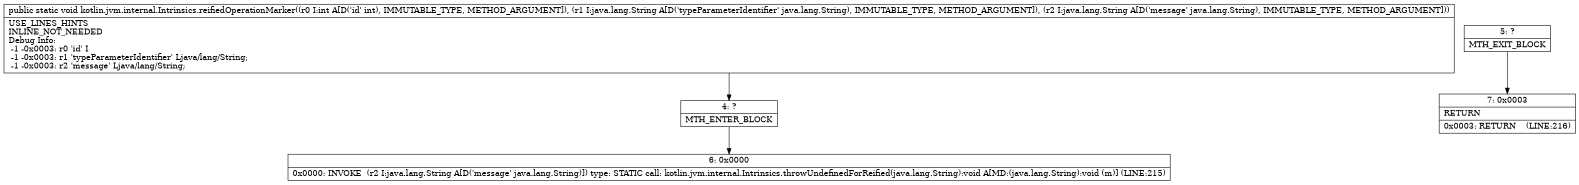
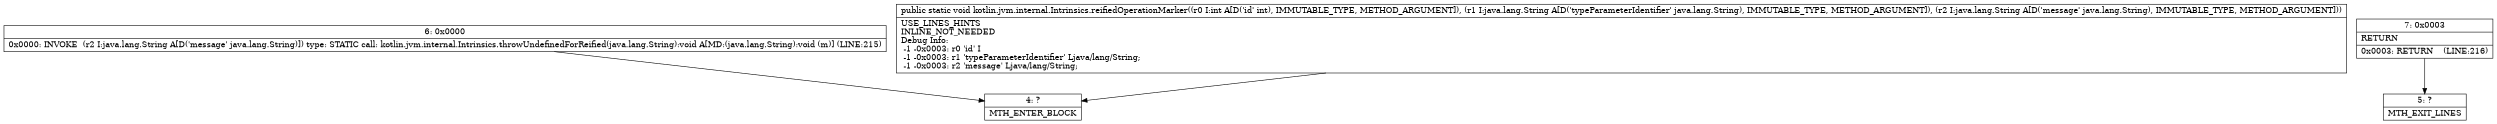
(1507, 45) -> (2425, 113)
(1507, 70) -> (2425, 73)
(729, 138) -> (767, 76)
